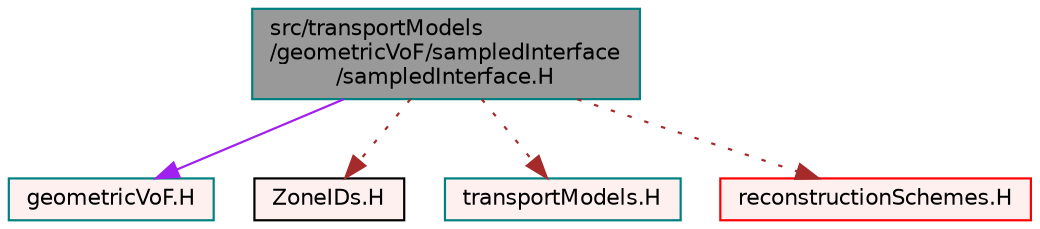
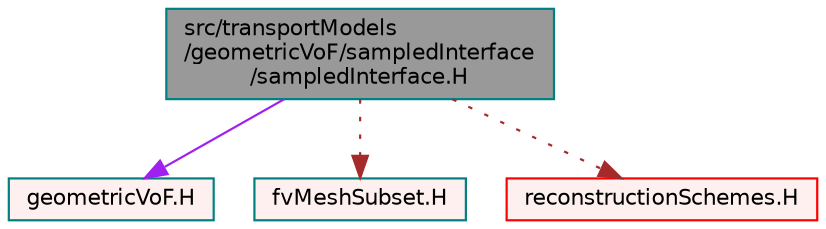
(329, 199) -> none
(563, 199) -> (360, 199)
